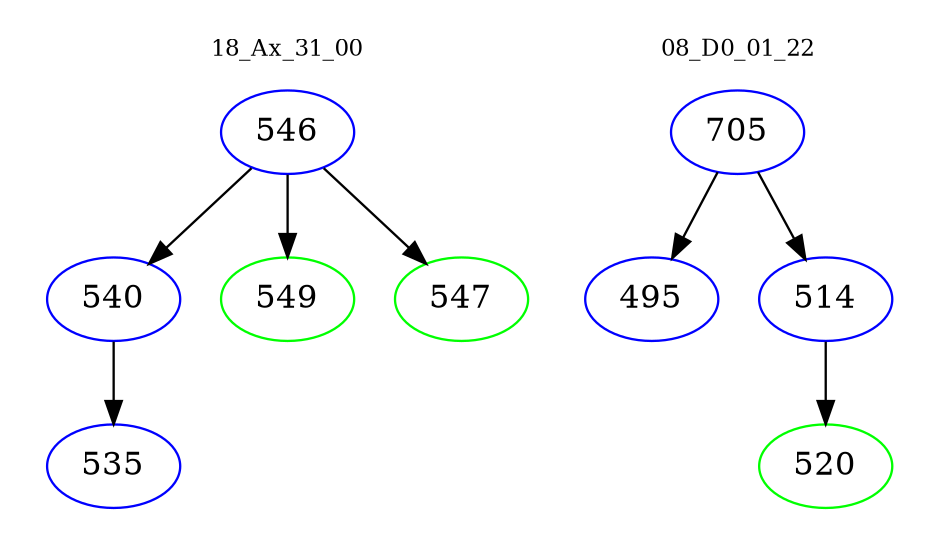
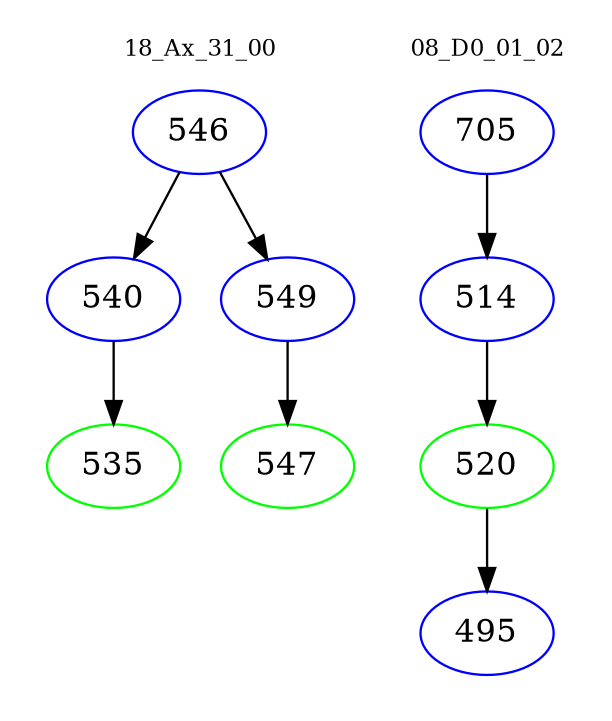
(739, 50) -> (488, 50)
(700, 205) -> (487, 538)
(366, 208) -> (288, 371)
(288, 299) -> (288, 299)
(114, 466) -> (114, 466)
